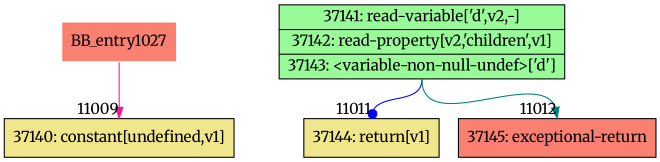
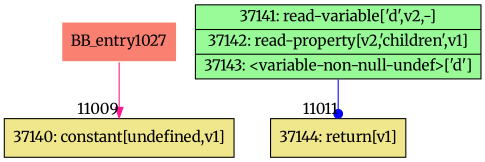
(557, 138) -> none
